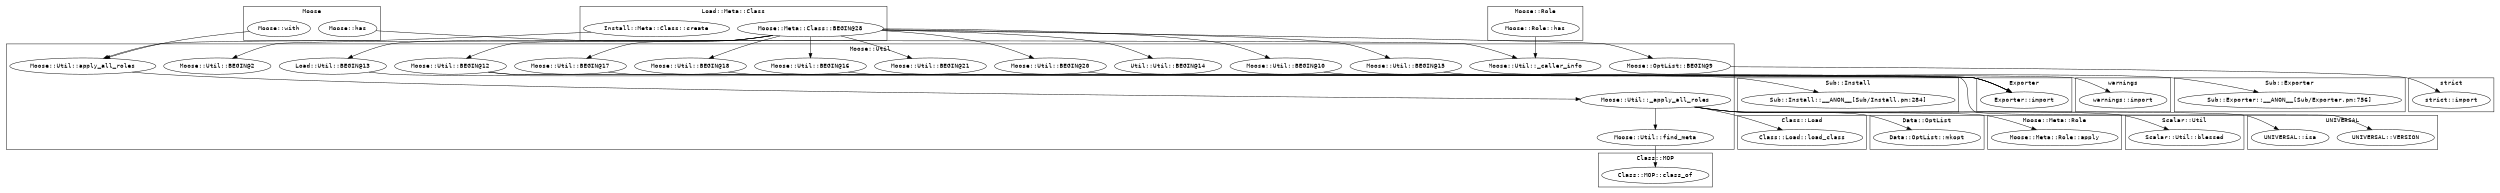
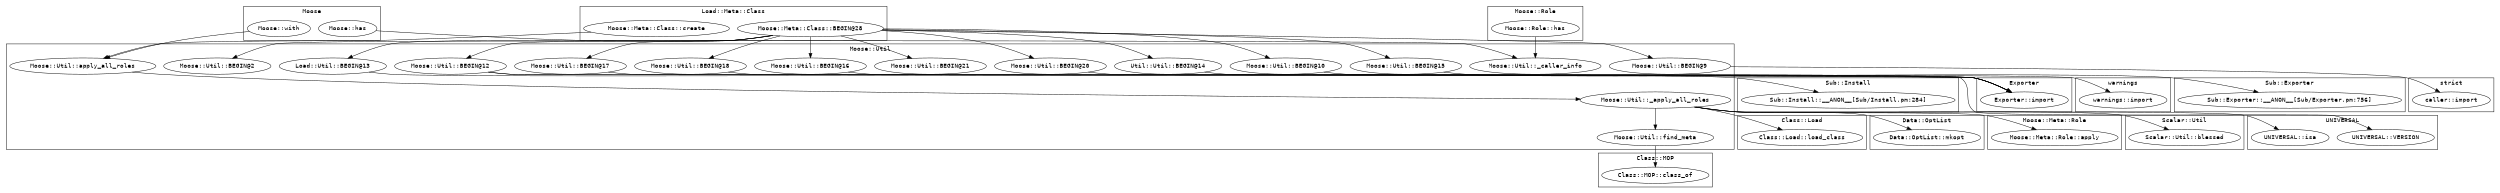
(657, 29) -> (657, 29)
(1670, 66) -> (1670, 66)
none -> (1607, 75)
(2451, 100) -> (2451, 100)
